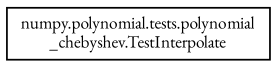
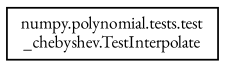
(138, 34) -> (112, 34)
